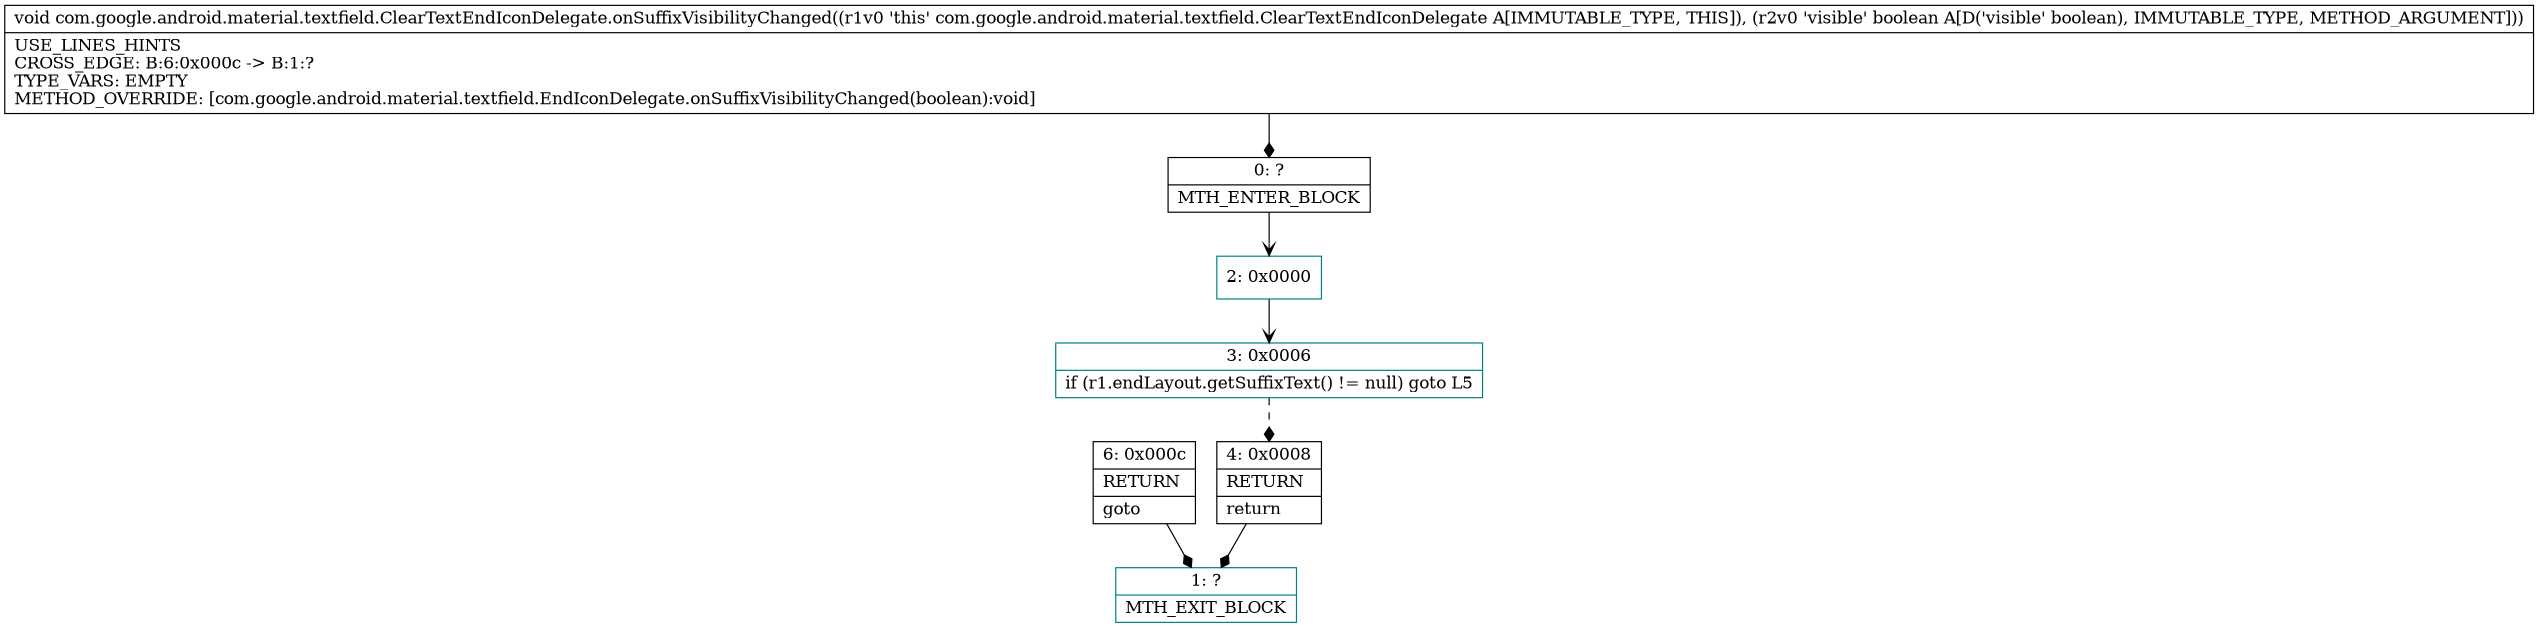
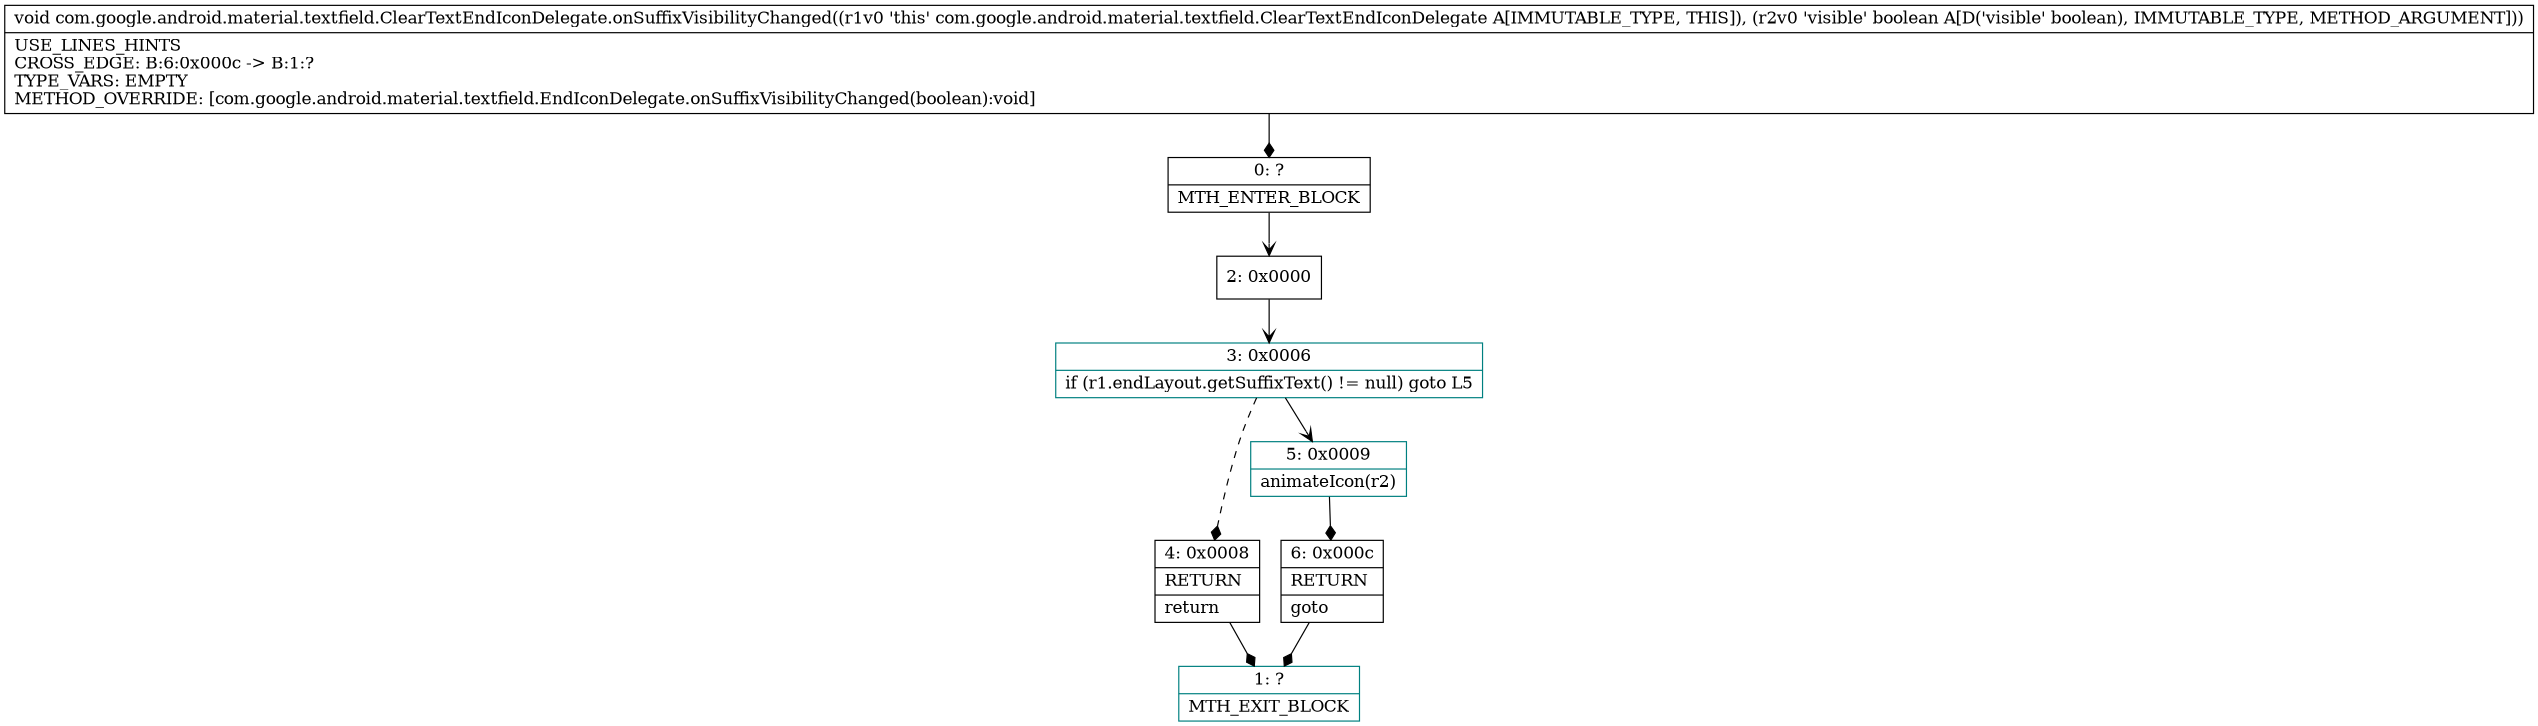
(1269, 278) -> (1269, 278)
none -> (1329, 469)
